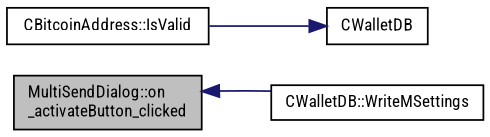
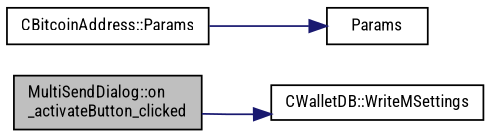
(108, 26) -> (108, 26)
(377, 26) -> (377, 26)
(245, 91) -> (228, 114)
